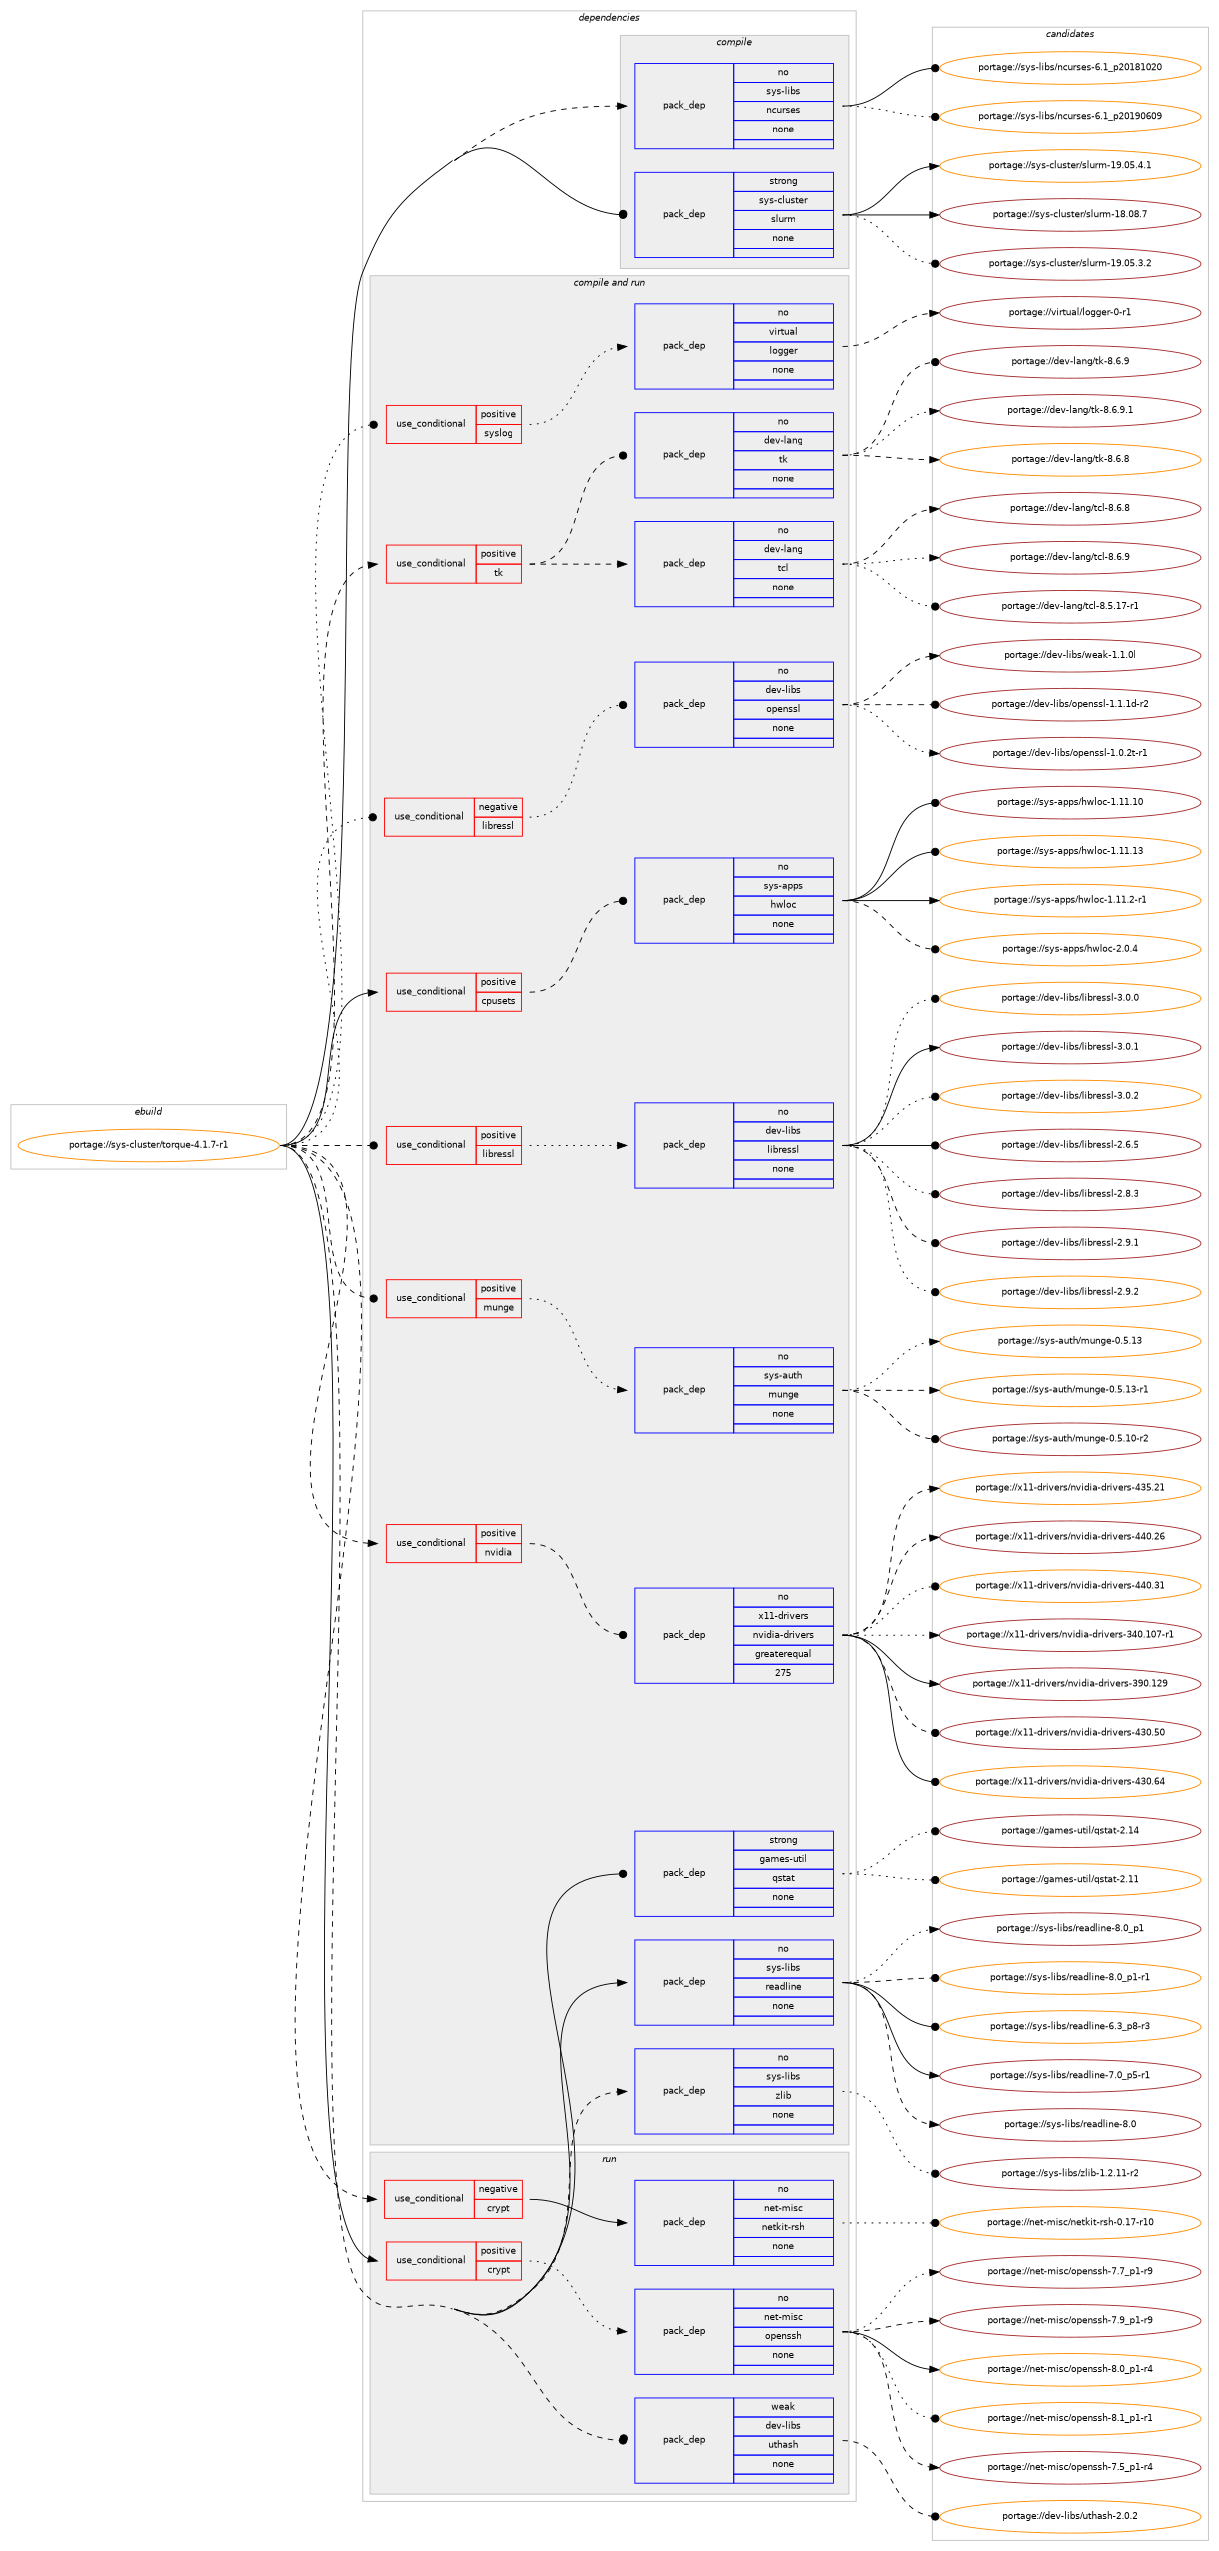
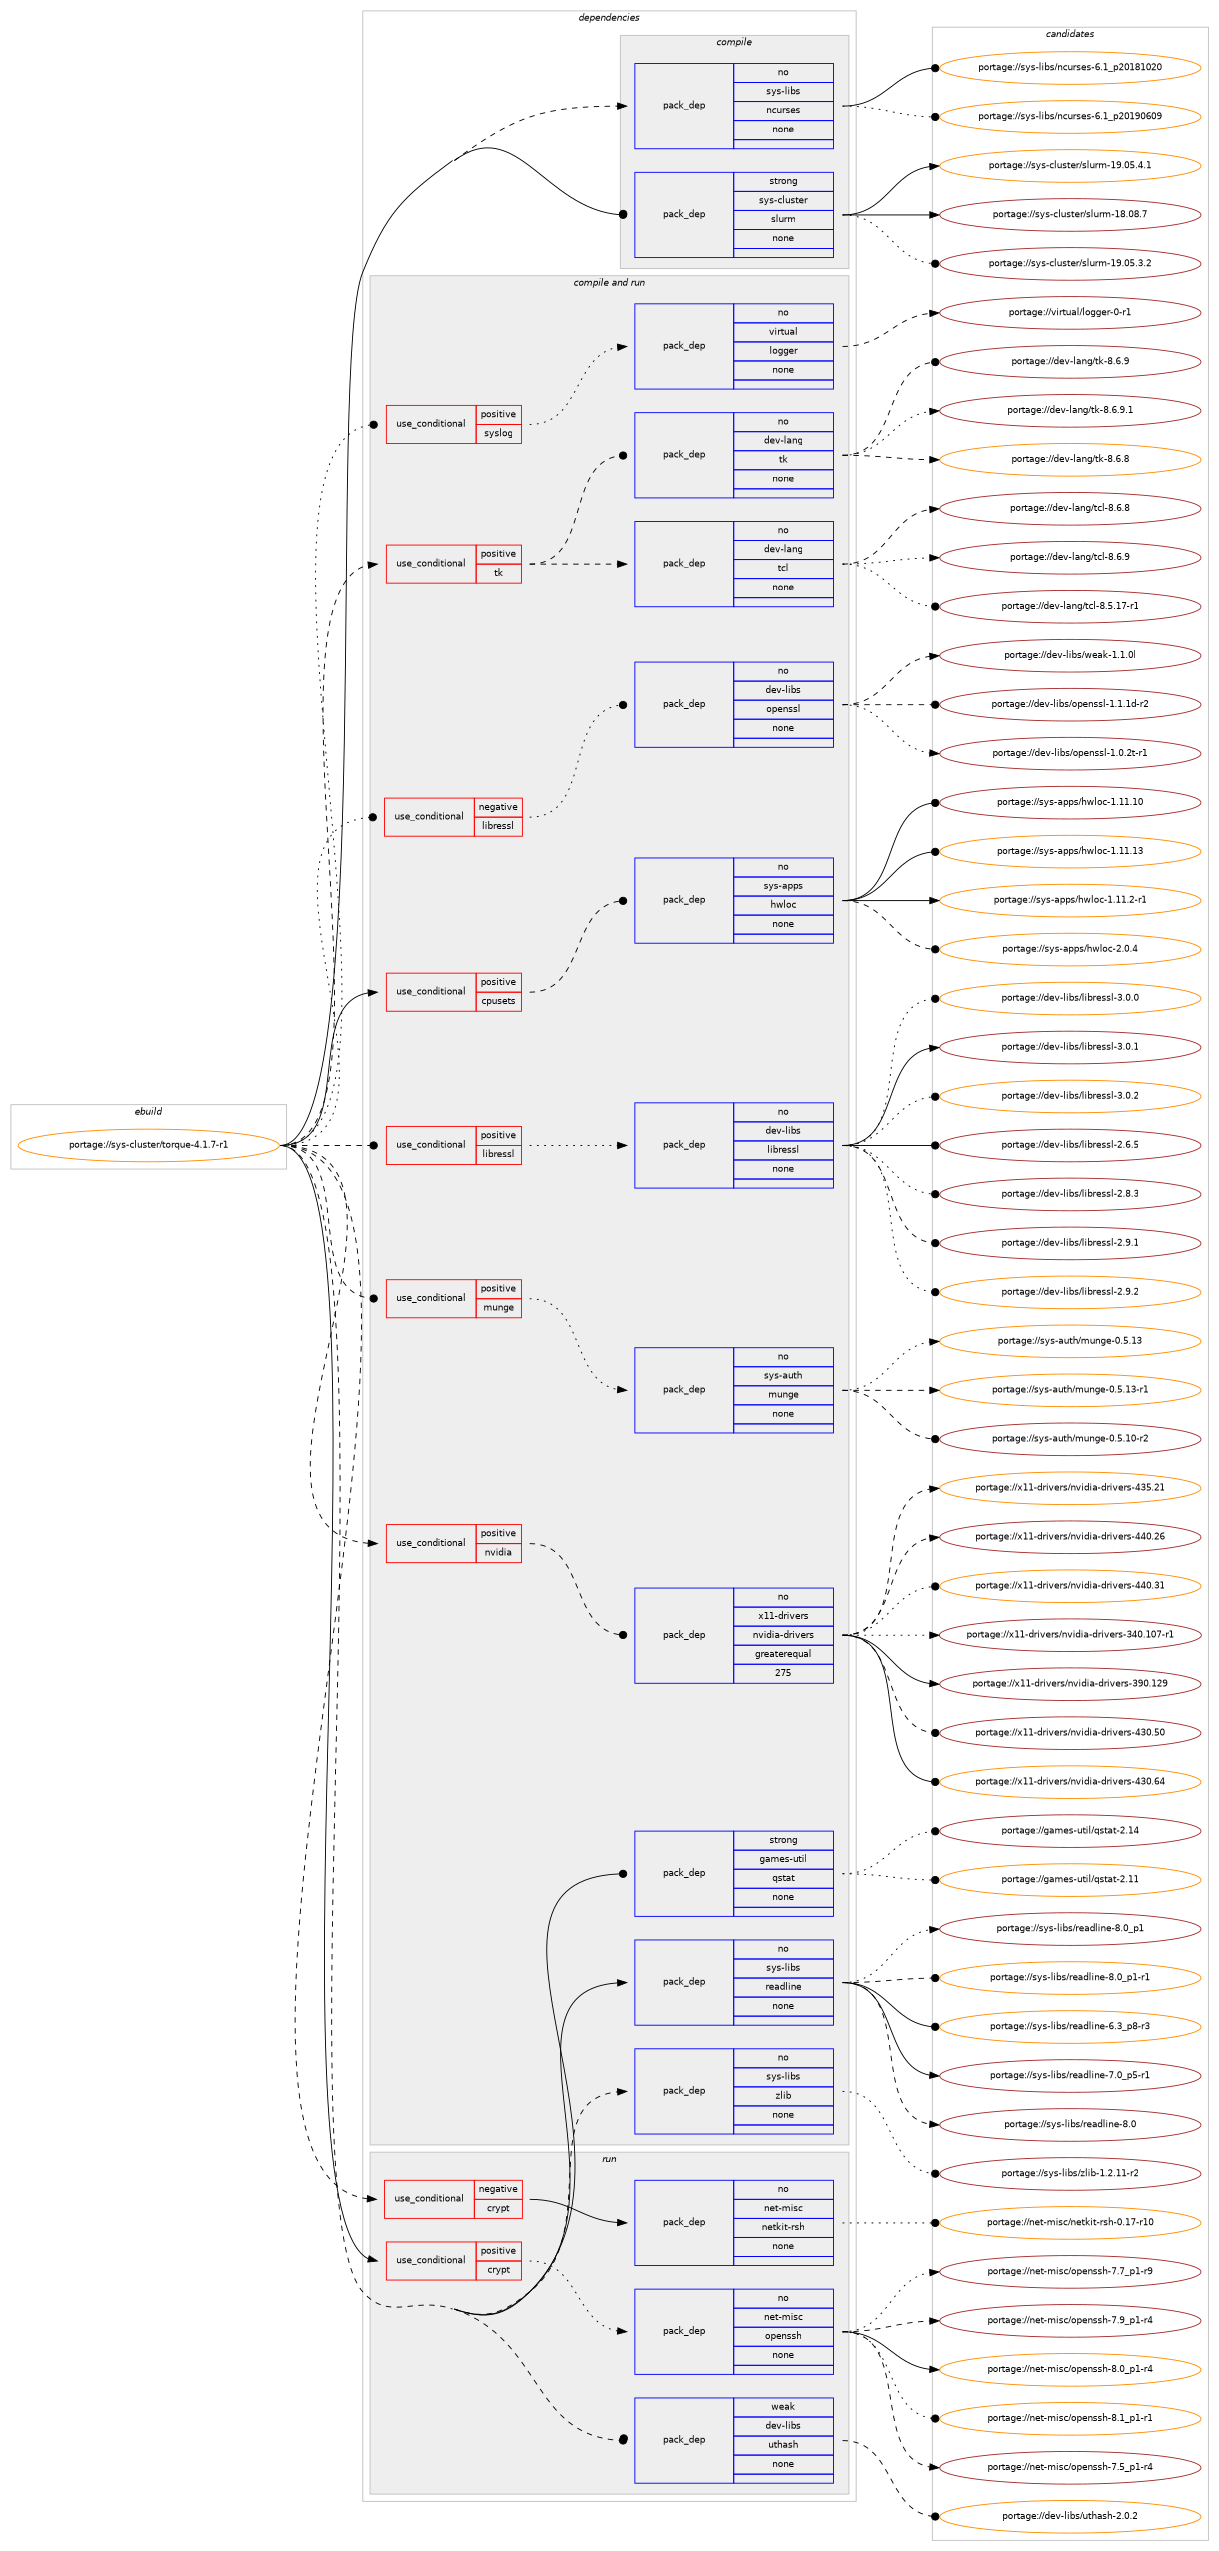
(1070, 2321) -> (1070, 2321)
